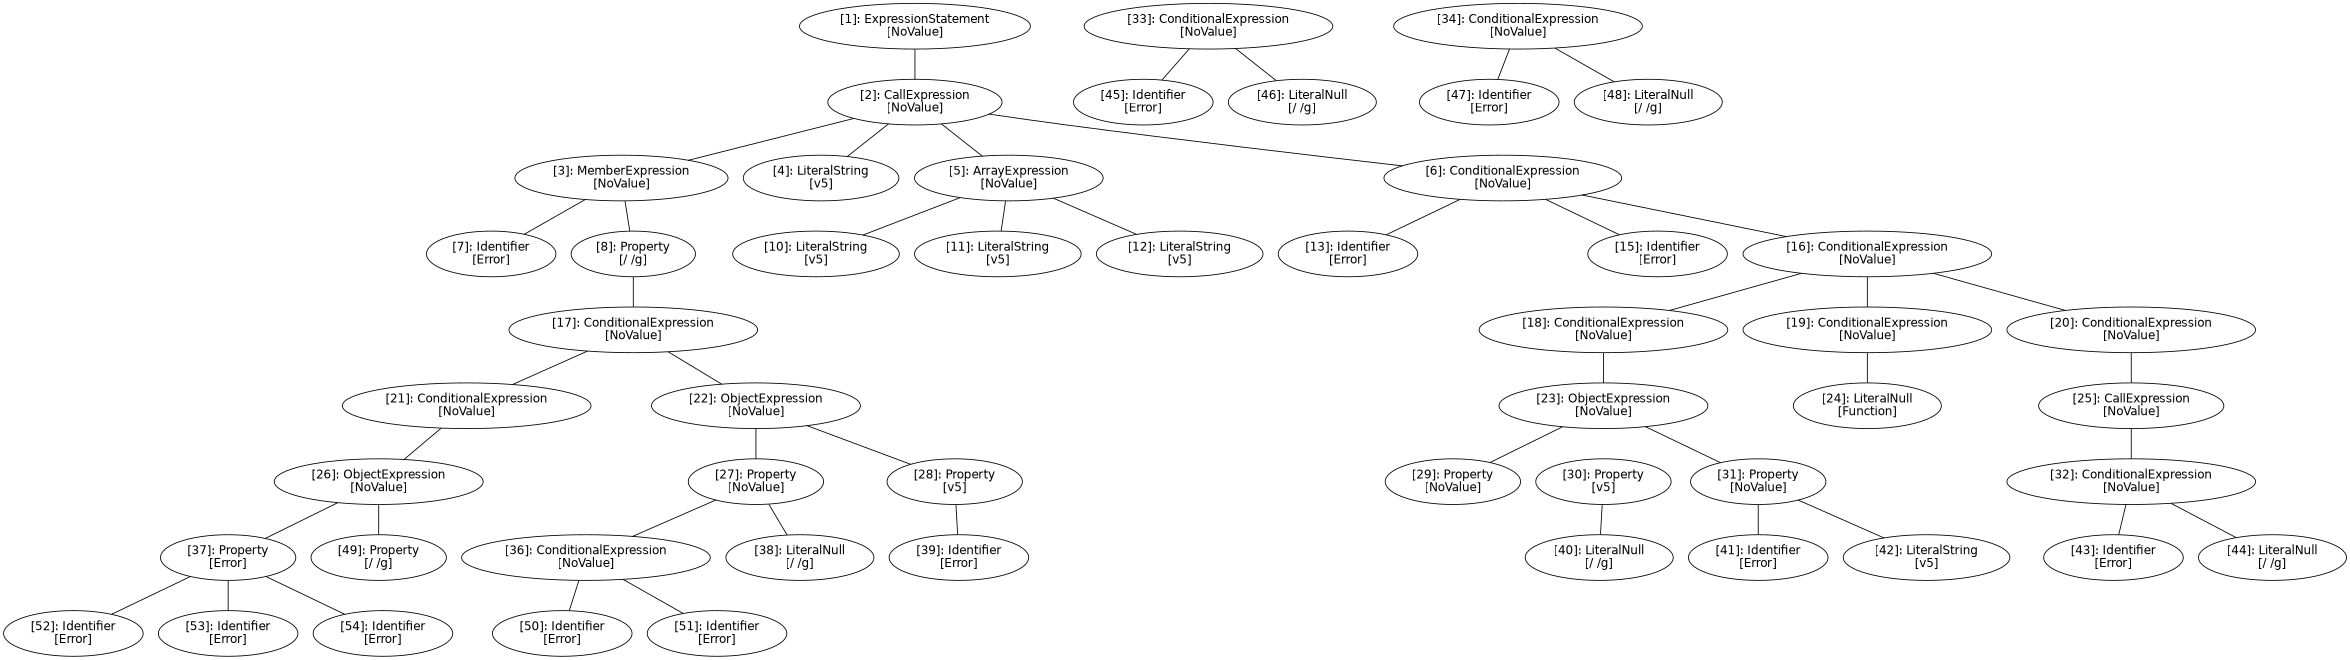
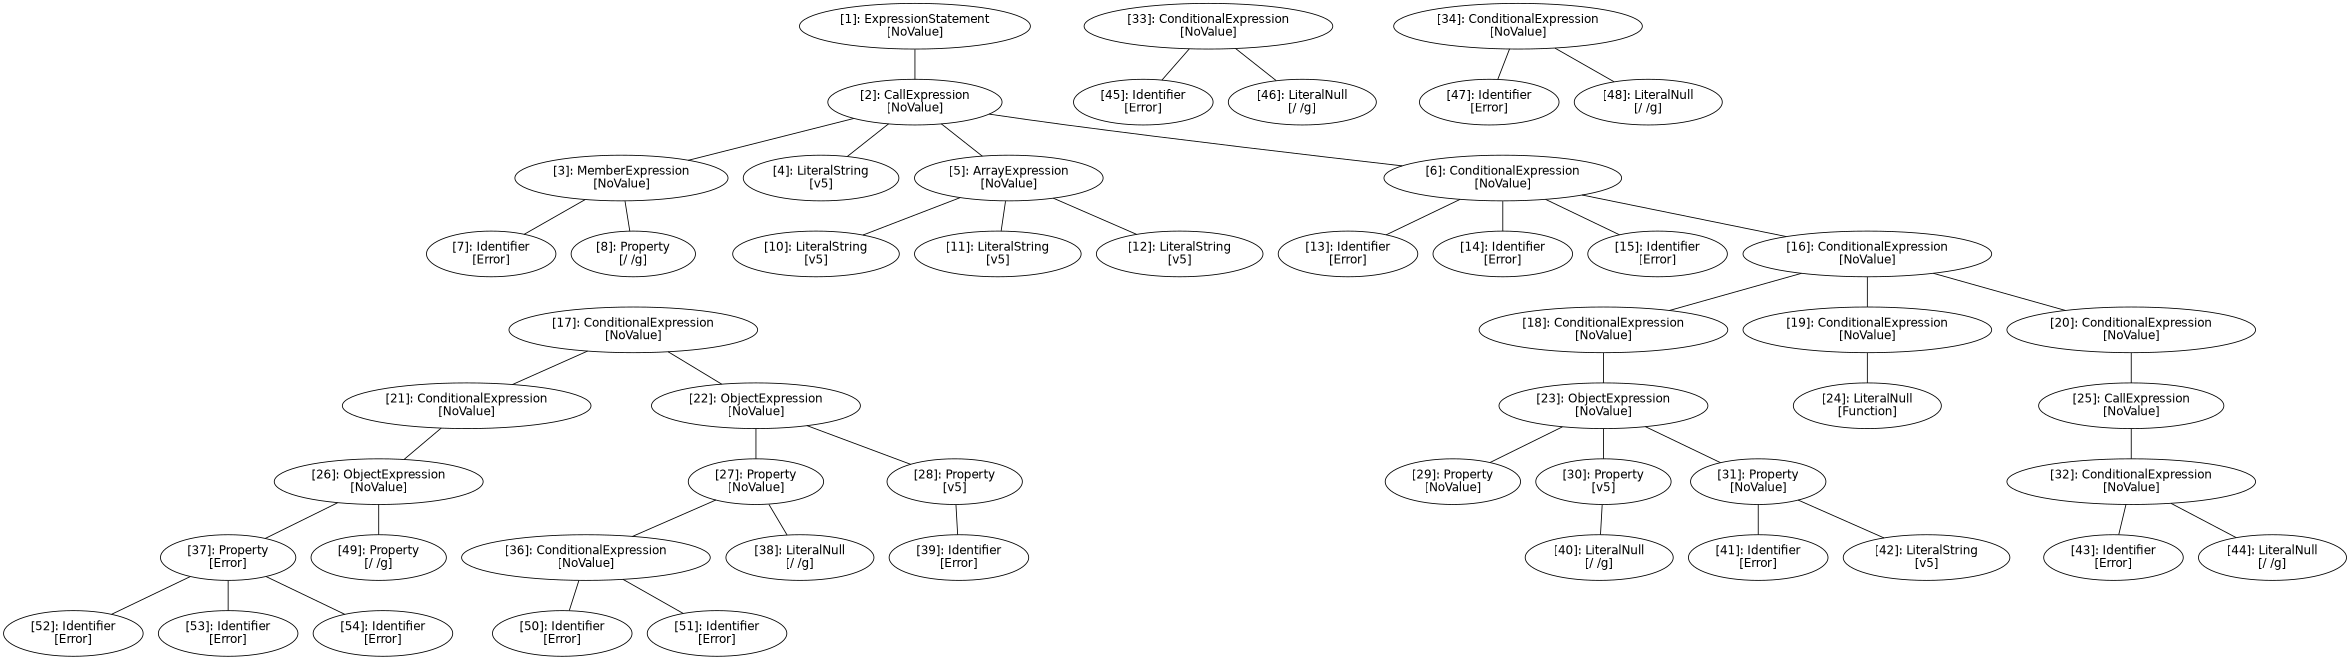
none -> (1503, 254)
(633, 292) -> none
none -> (1603, 444)
